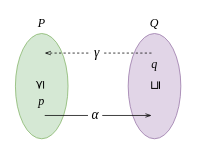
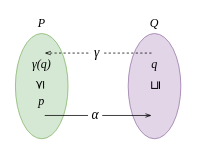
none -> (42, 63)
